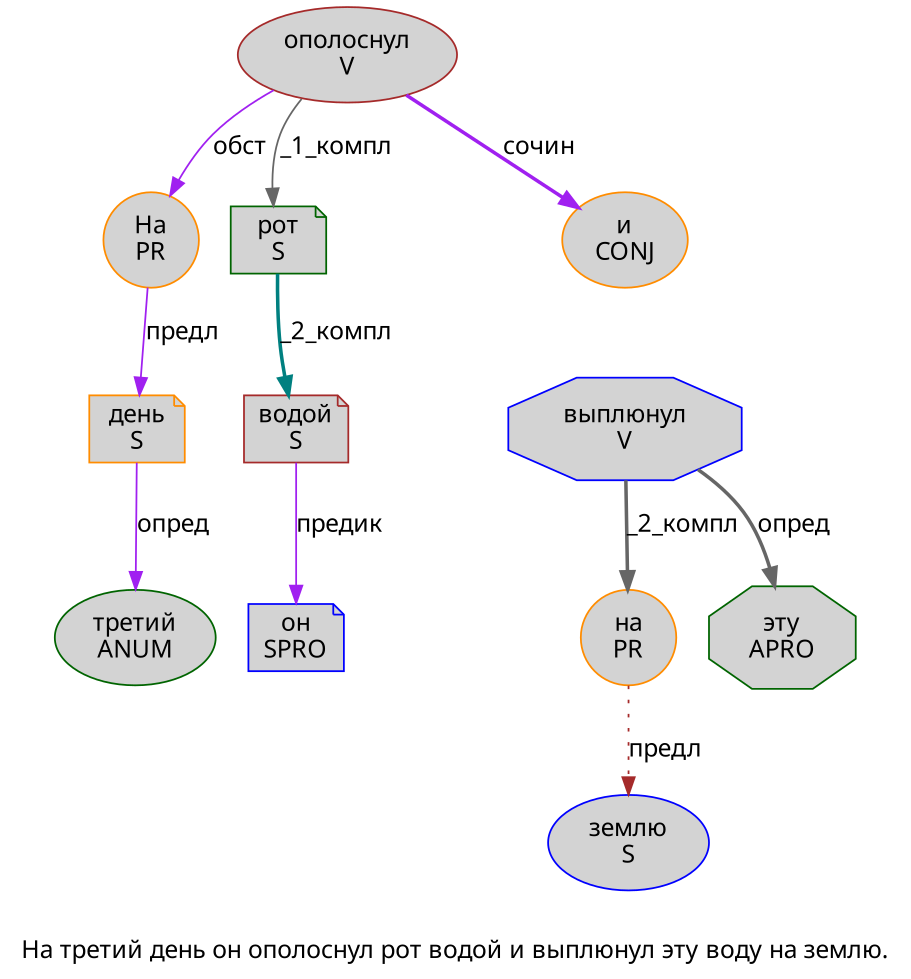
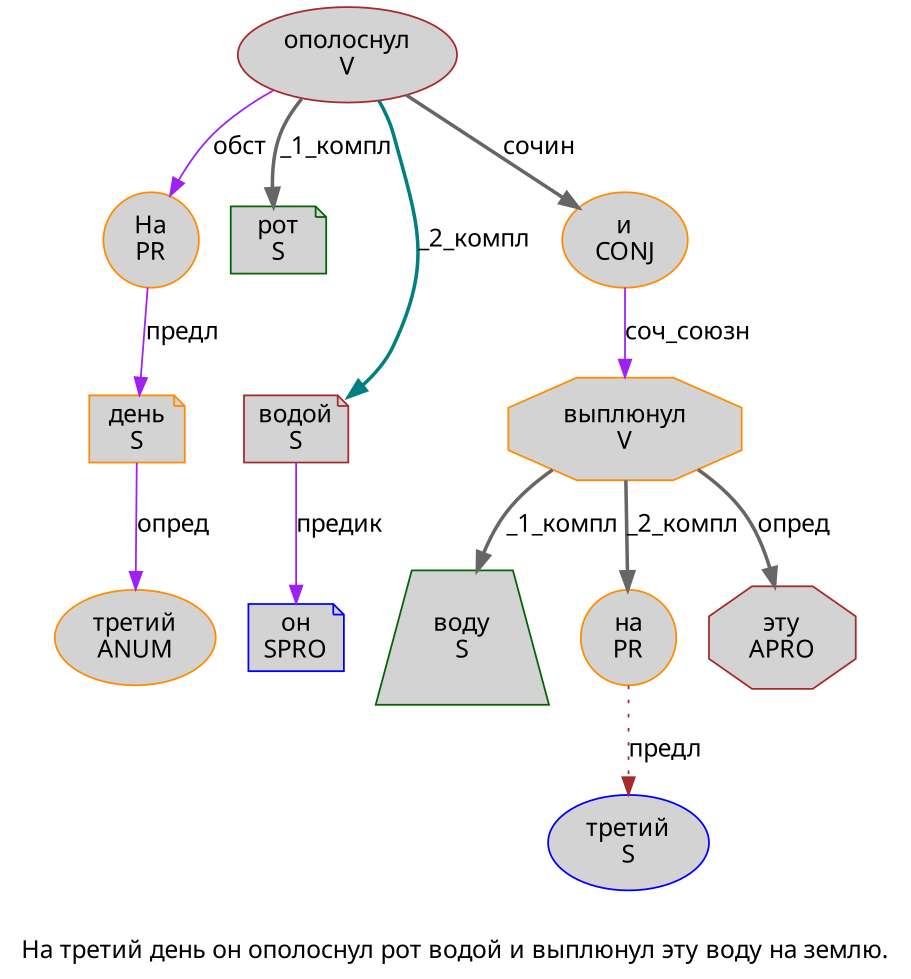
(278, 141) -> (278, 141)
(485, 146) -> (485, 146)
none -> (625, 324)
(279, 326) -> (418, 248)
(625, 429) -> (625, 429)
(135, 638) -> (135, 638)
none -> (462, 638)
(782, 638) -> (782, 638)
(629, 843) -> (629, 843)
